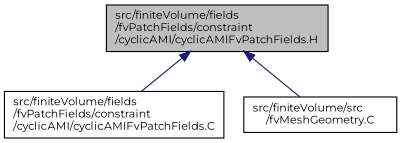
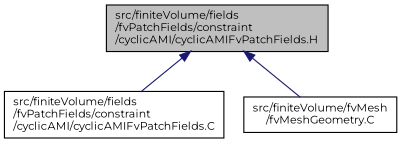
(320, 115) -> (320, 115)
